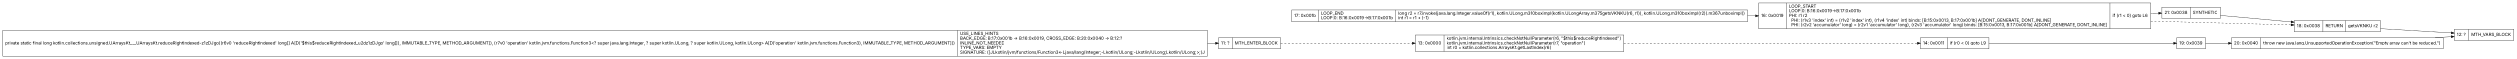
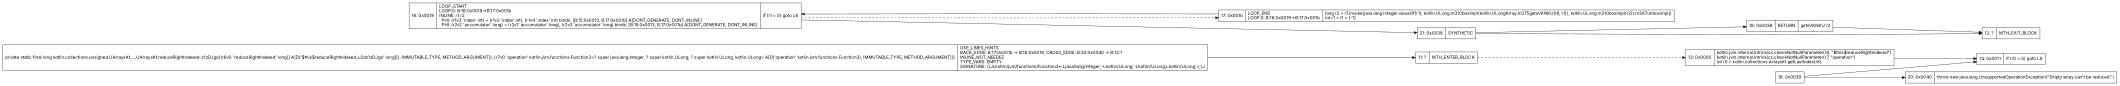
(1799, 16) -> (453, 16)
(2221, 23) -> (1008, 18)
(2491, 35) -> (2018, 33)
(2443, 37) -> (1727, 34)
(1771, 43) -> (1934, 58)
(2081, 43) -> (1889, 69)
